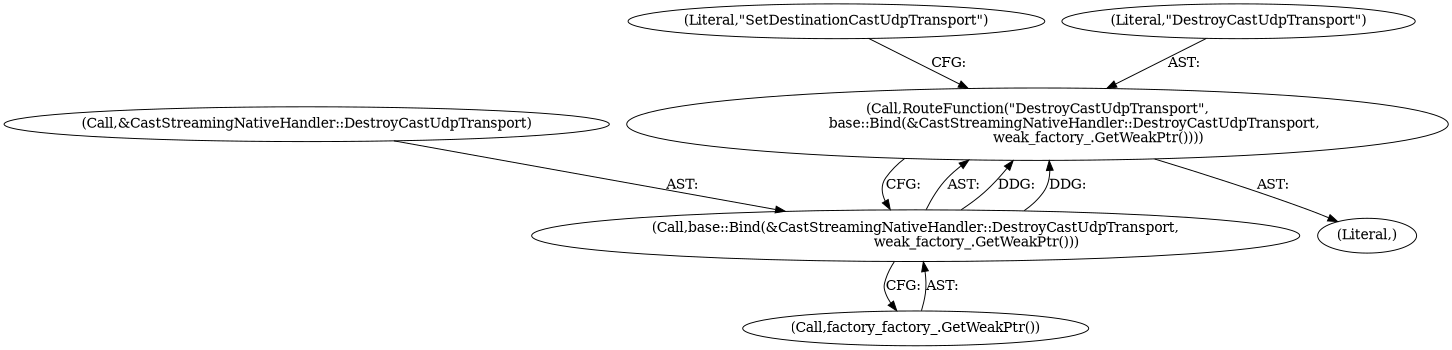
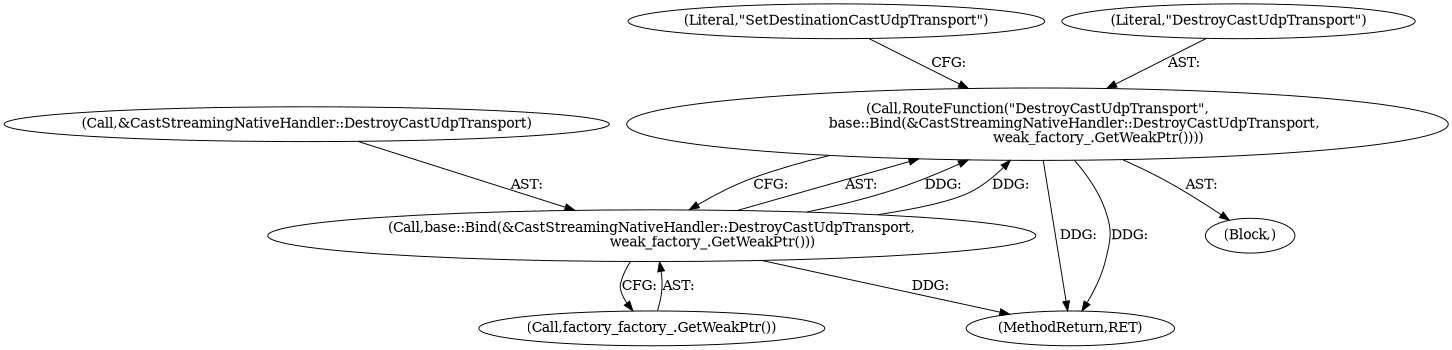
(1367, 236) -> (1250, 236)
none -> (1070, 328)
